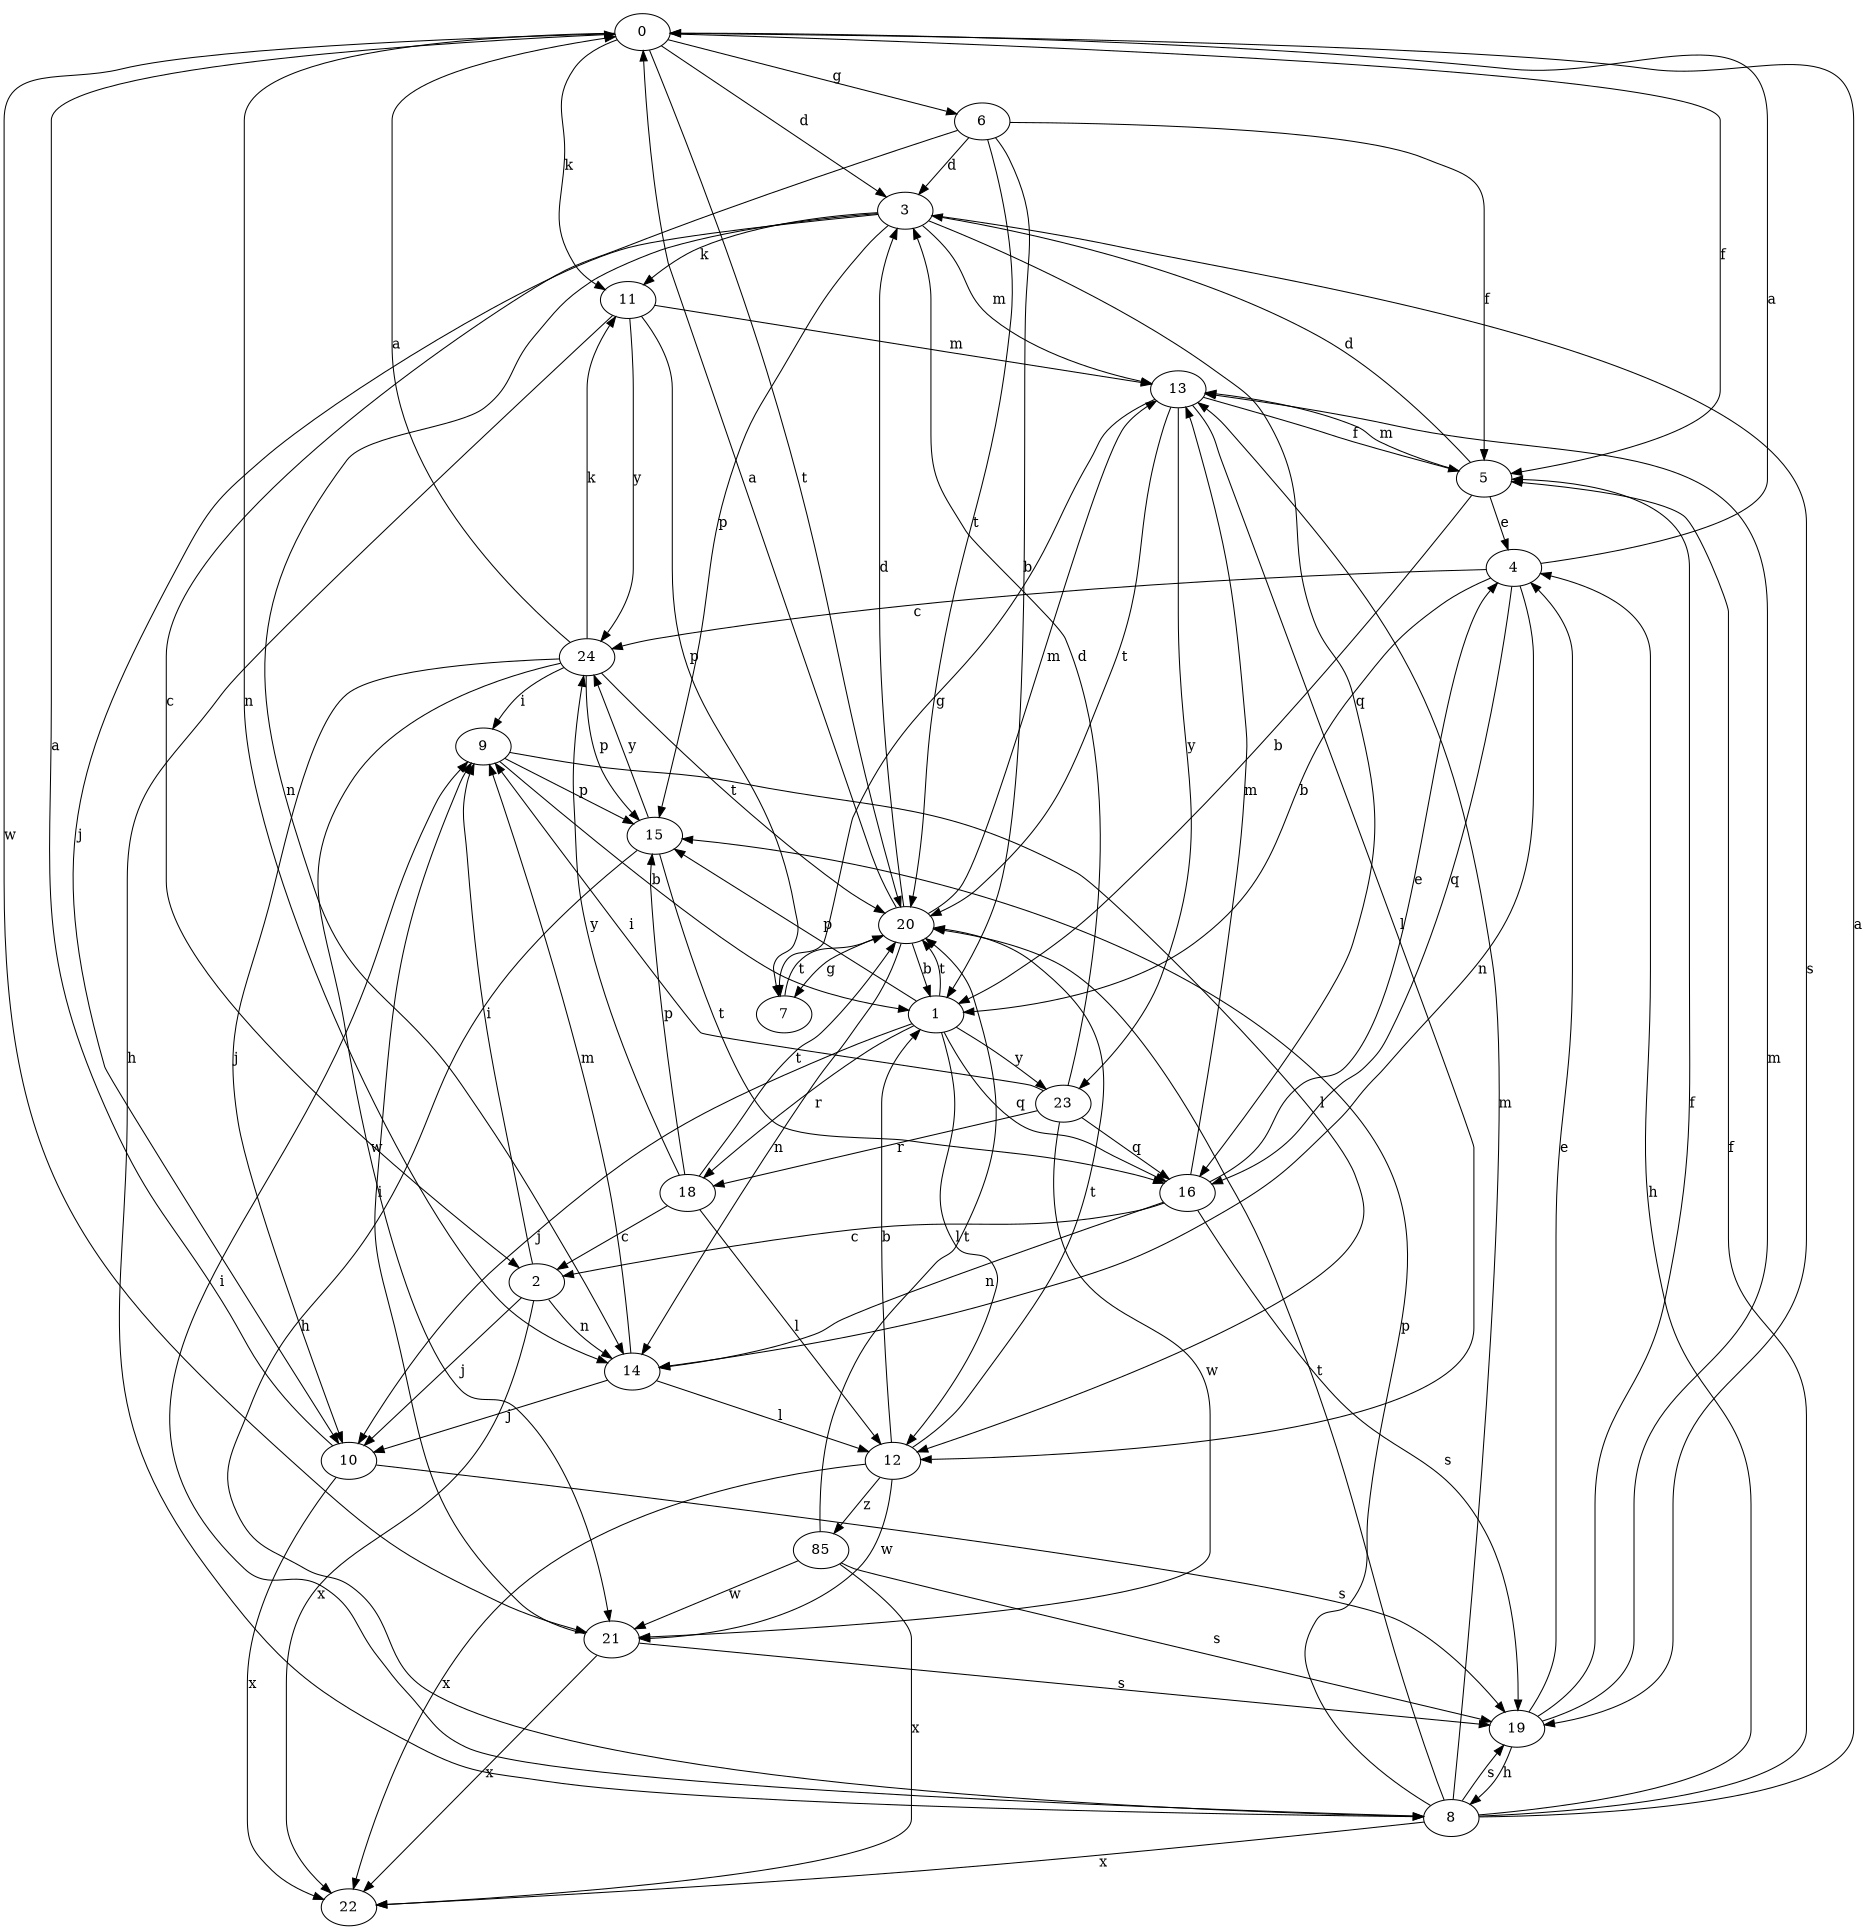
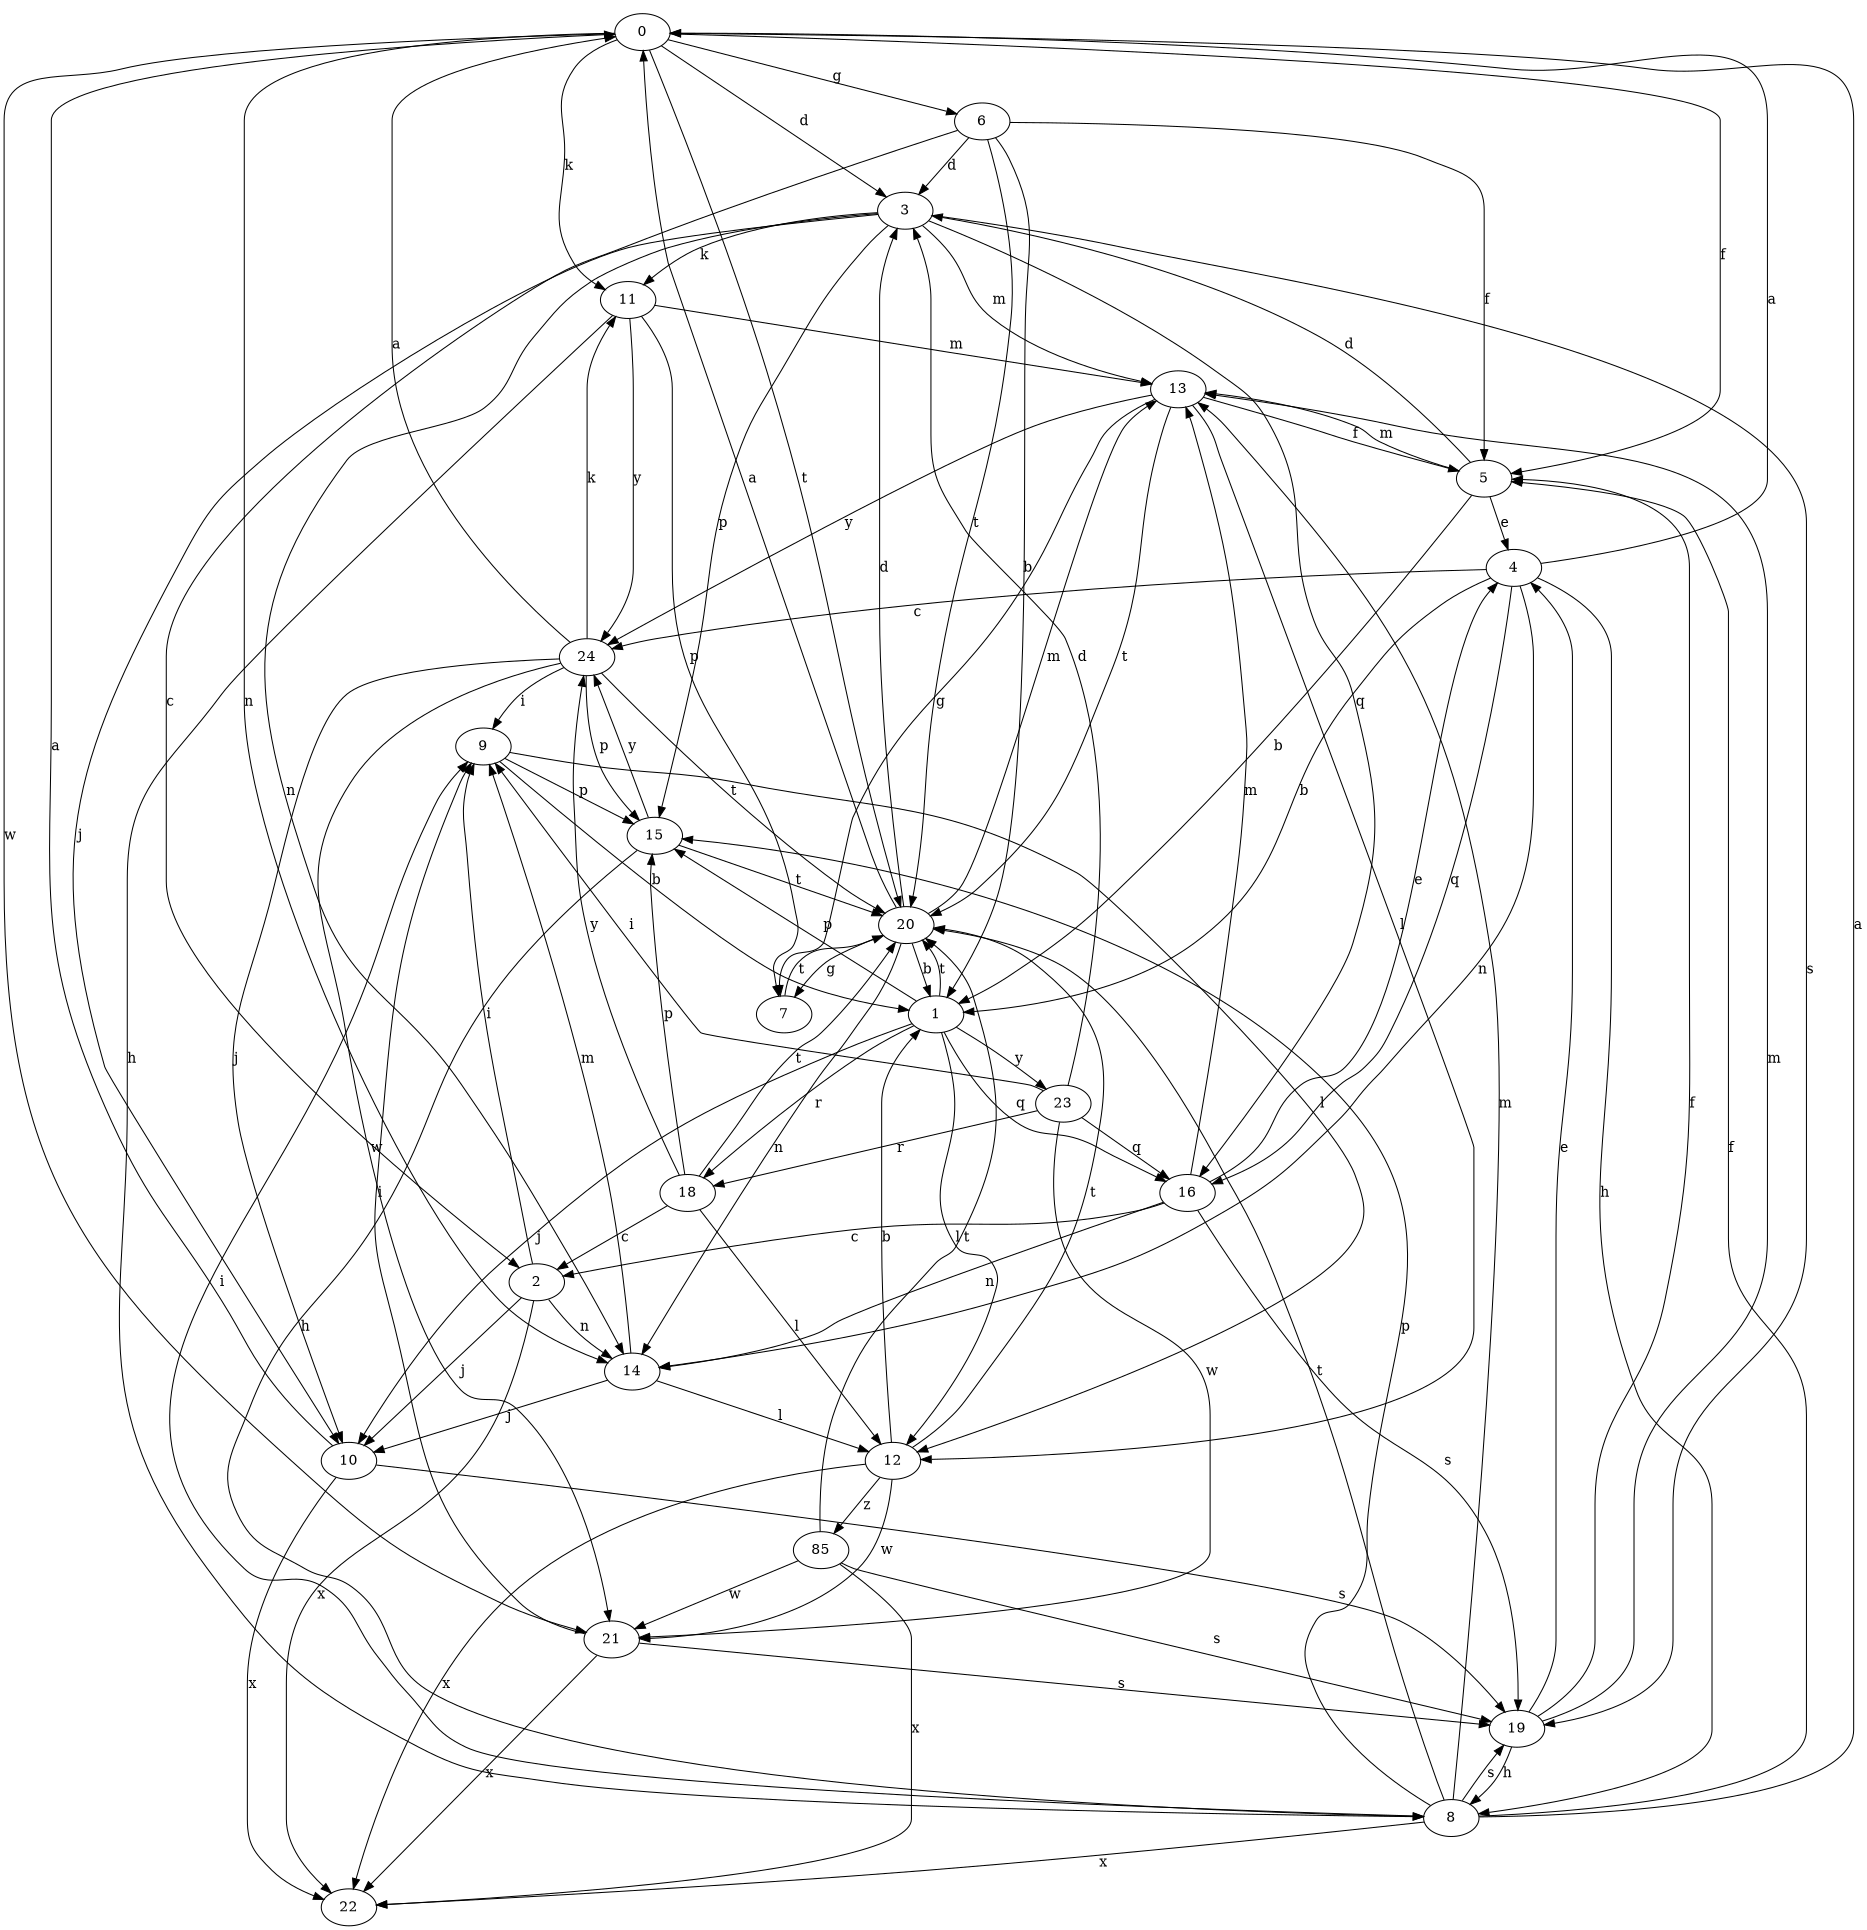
(1187, 759) -> (890, 493)
(818, 1135) -> (776, 879)
(1661, 1282) -> (1605, 1275)
